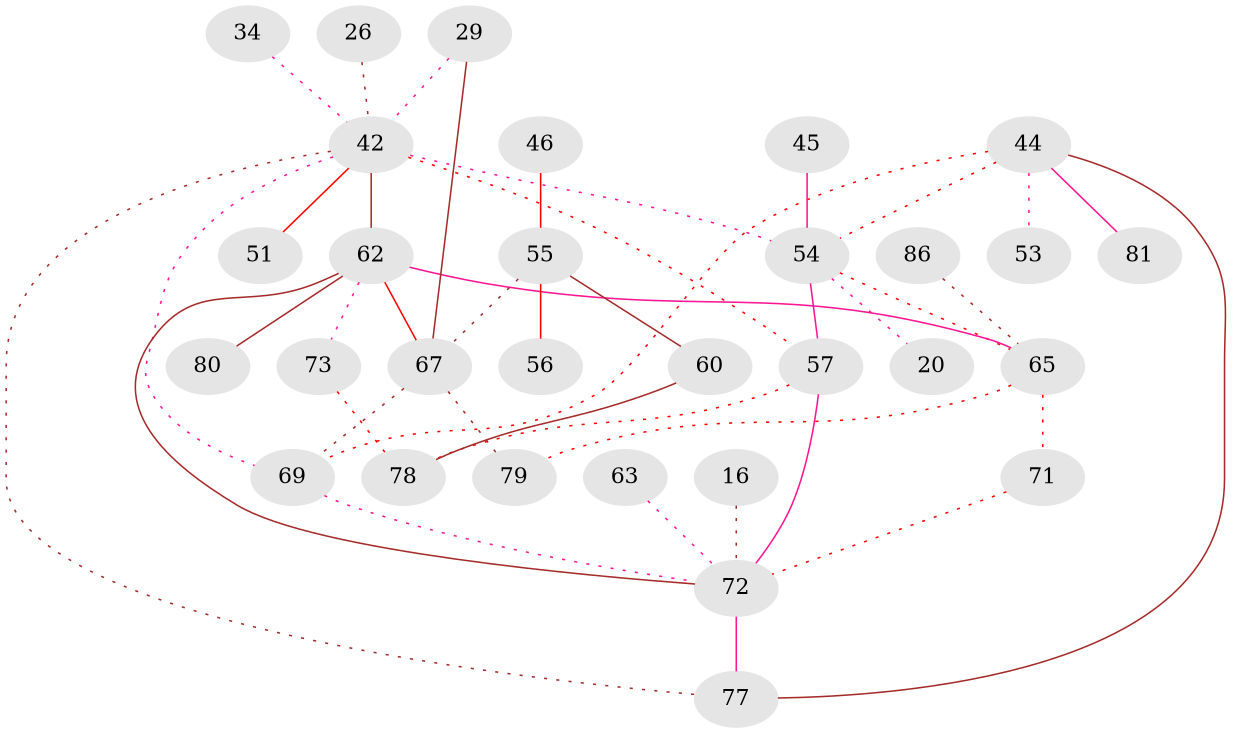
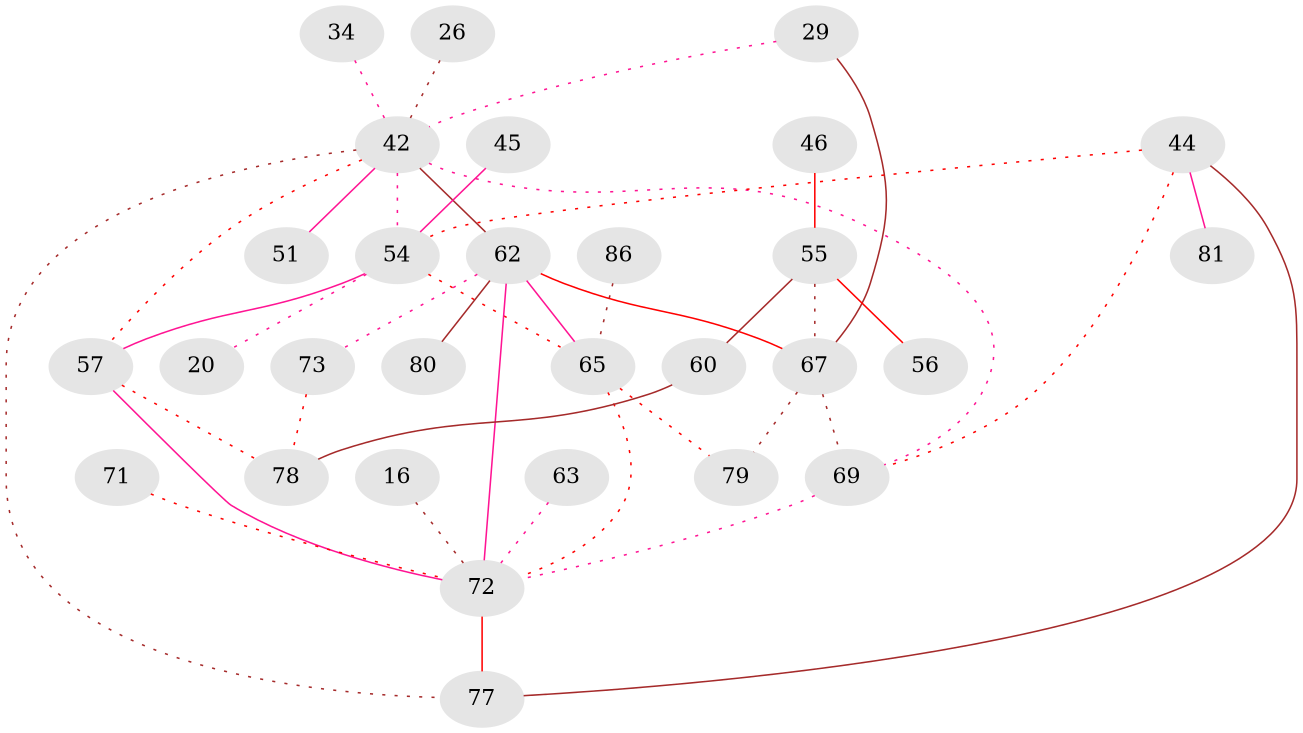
(316, 200) -> (342, 200)
(1029, 256) -> none
(1043, 422) -> (620, 509)
(260, 515) -> (496, 408)
(736, 644) -> (482, 644)
